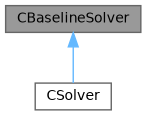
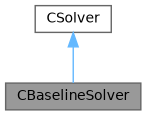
(73, 65) -> (73, 65)
